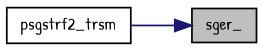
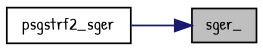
(69, 25) -> (69, 25)
